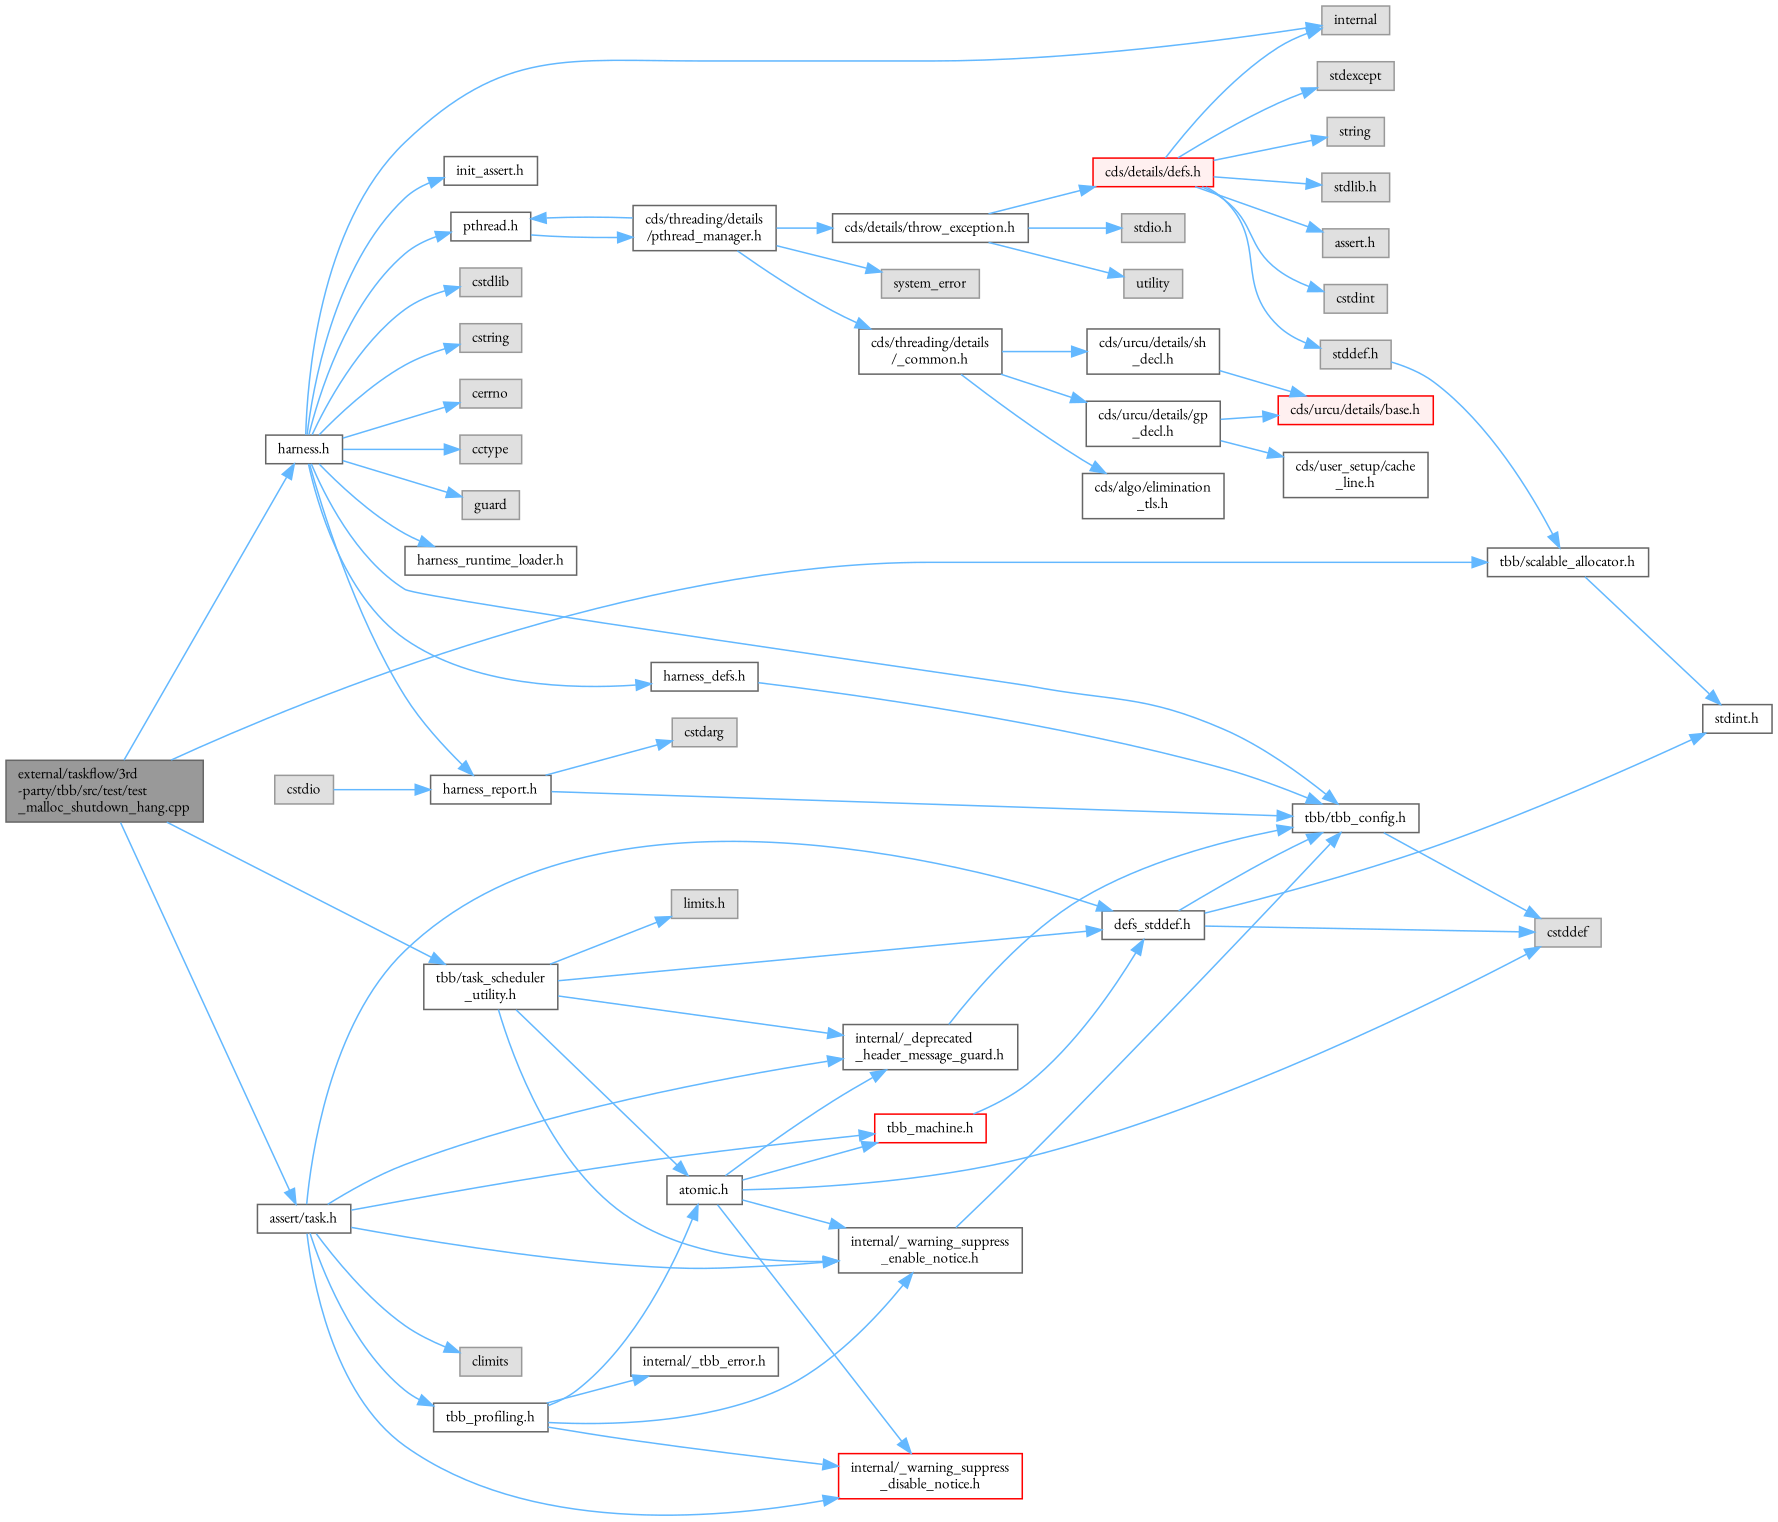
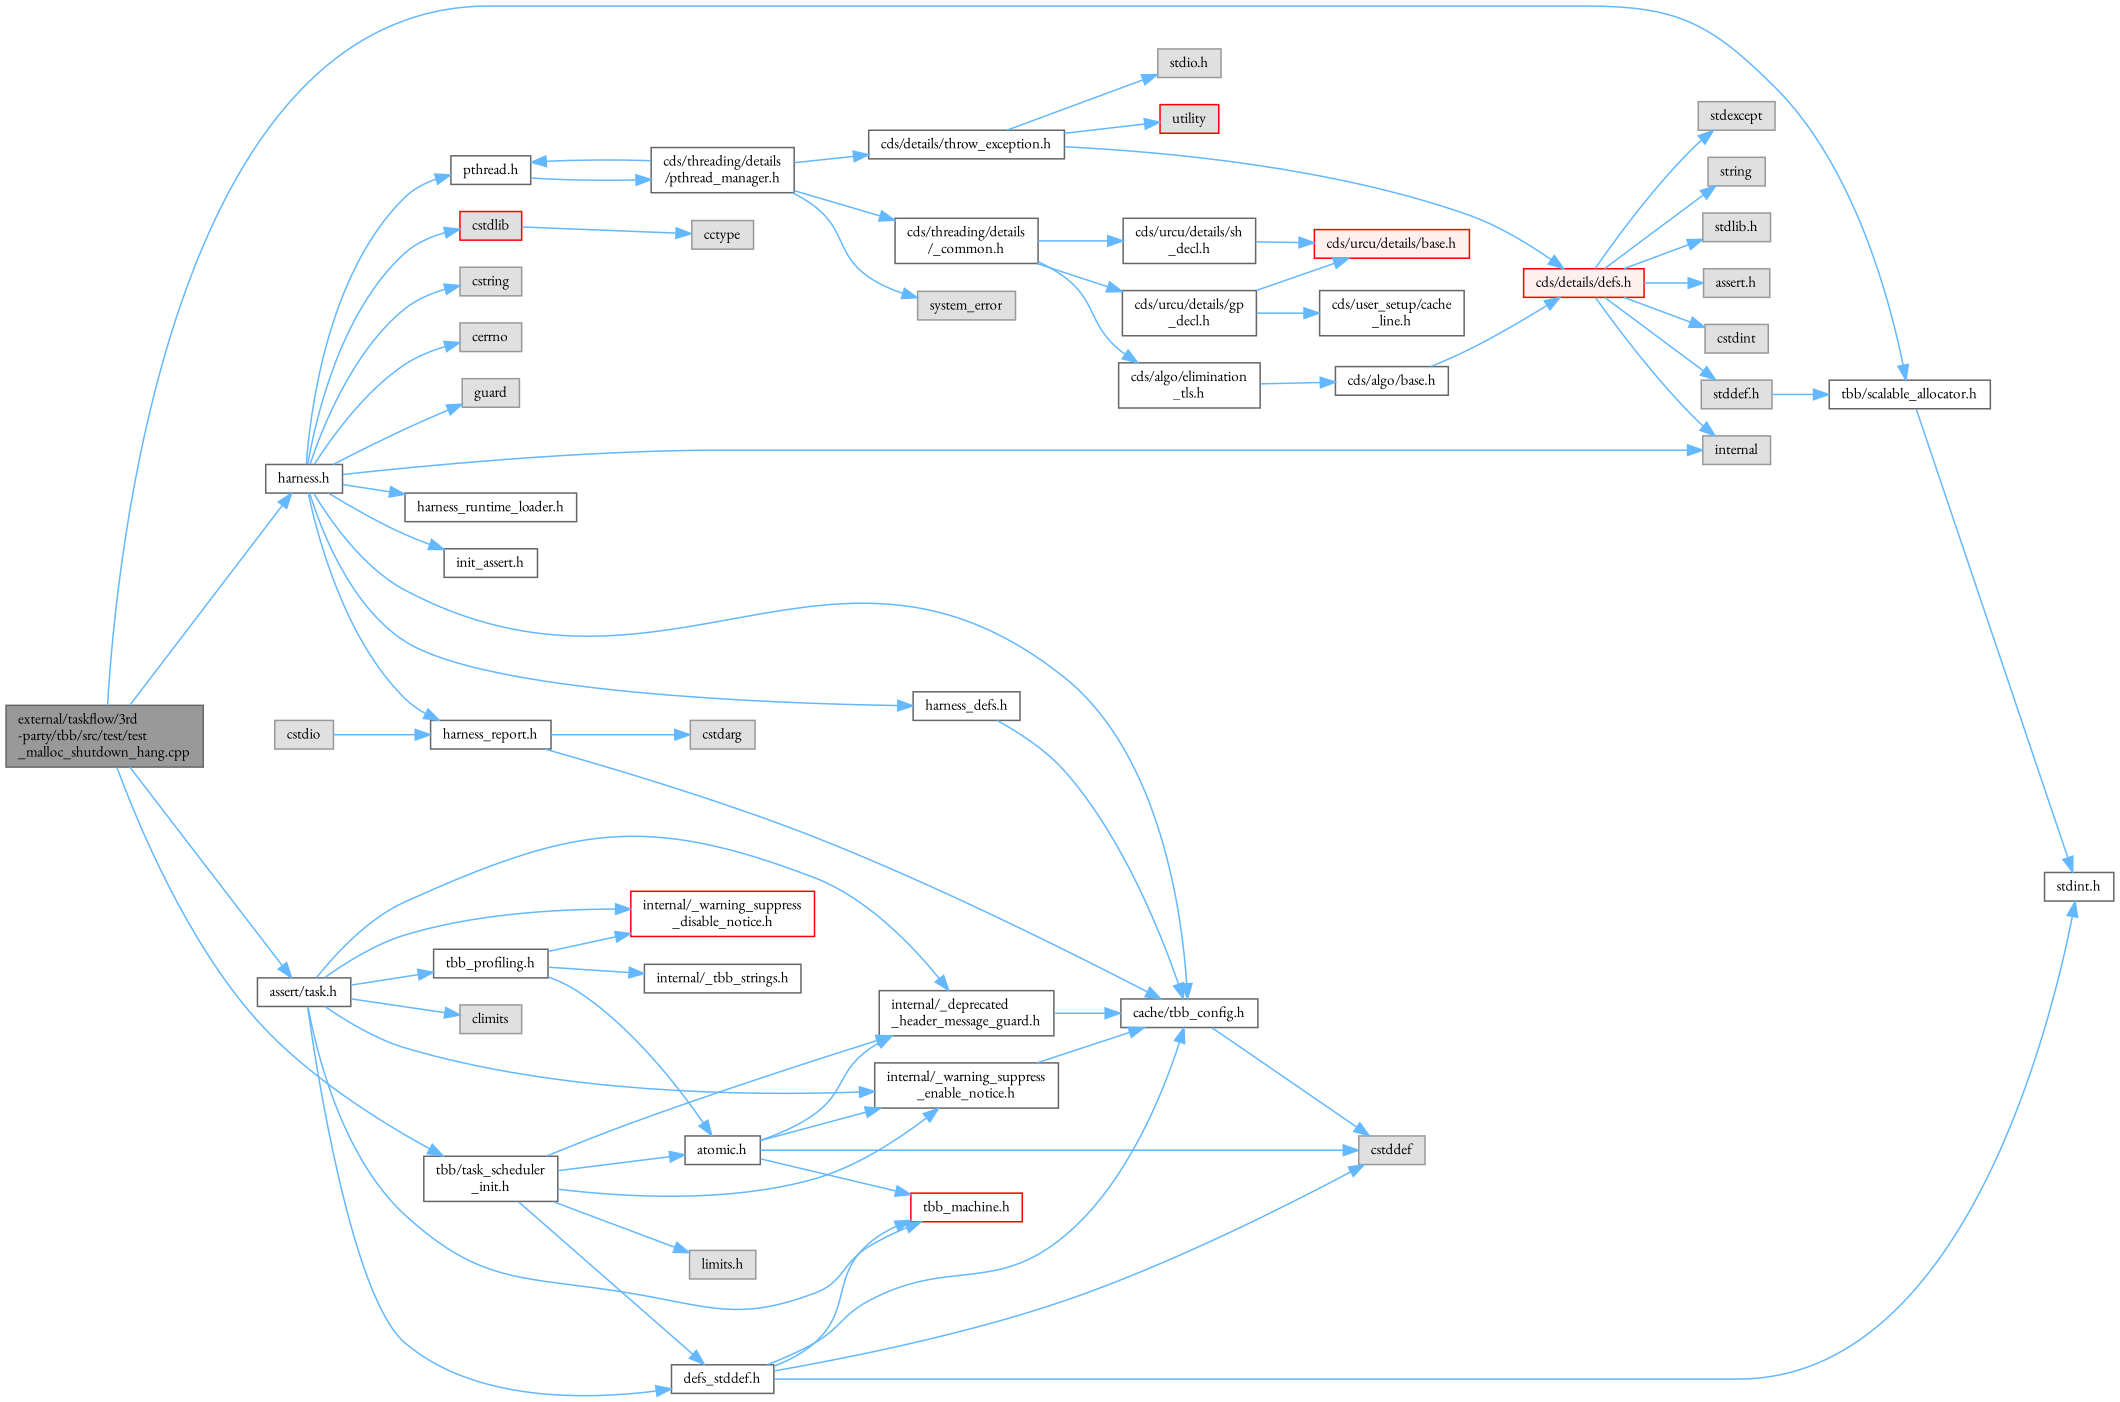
(491, 282) -> (491, 226)
(1153, 284) -> (1189, 119)
none -> (1392, 381)
(393, 449) -> (599, 230)
(1356, 818) -> (1189, 1013)
(491, 987) -> (491, 1179)
(1067, 1047) -> (840, 1300)
(810, 1323) -> none
(705, 1362) -> (723, 979)
(746, 1403) -> none
